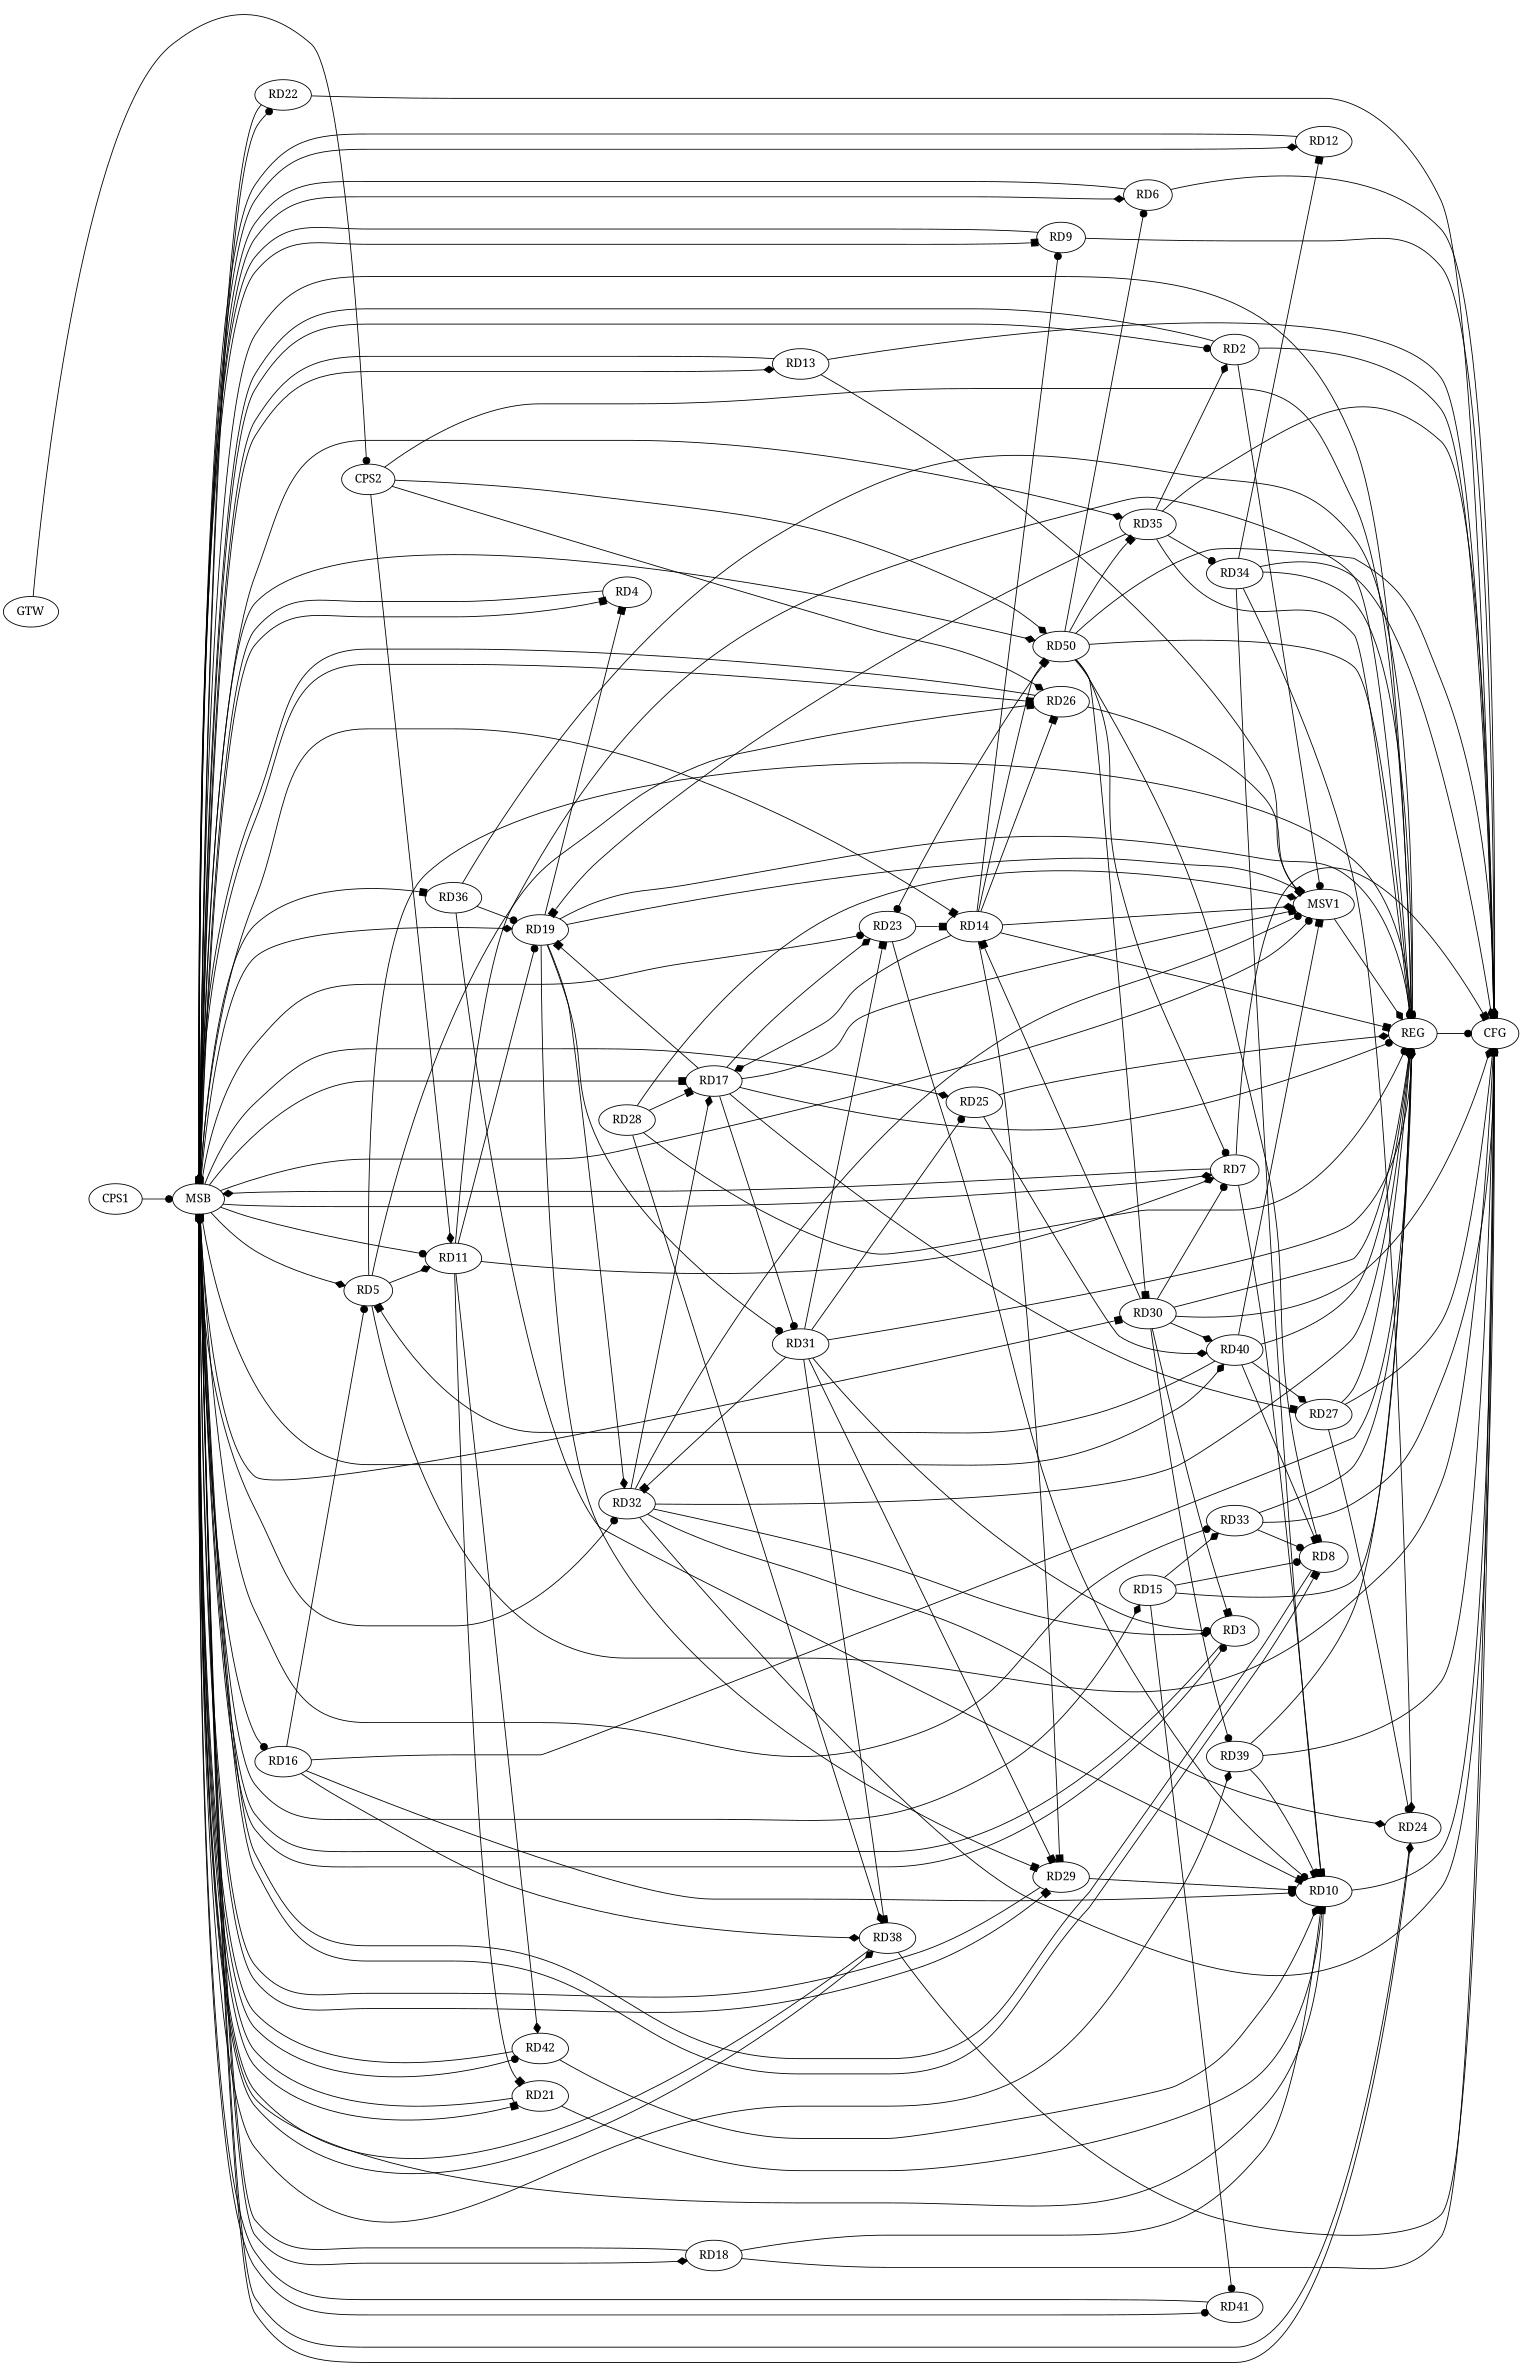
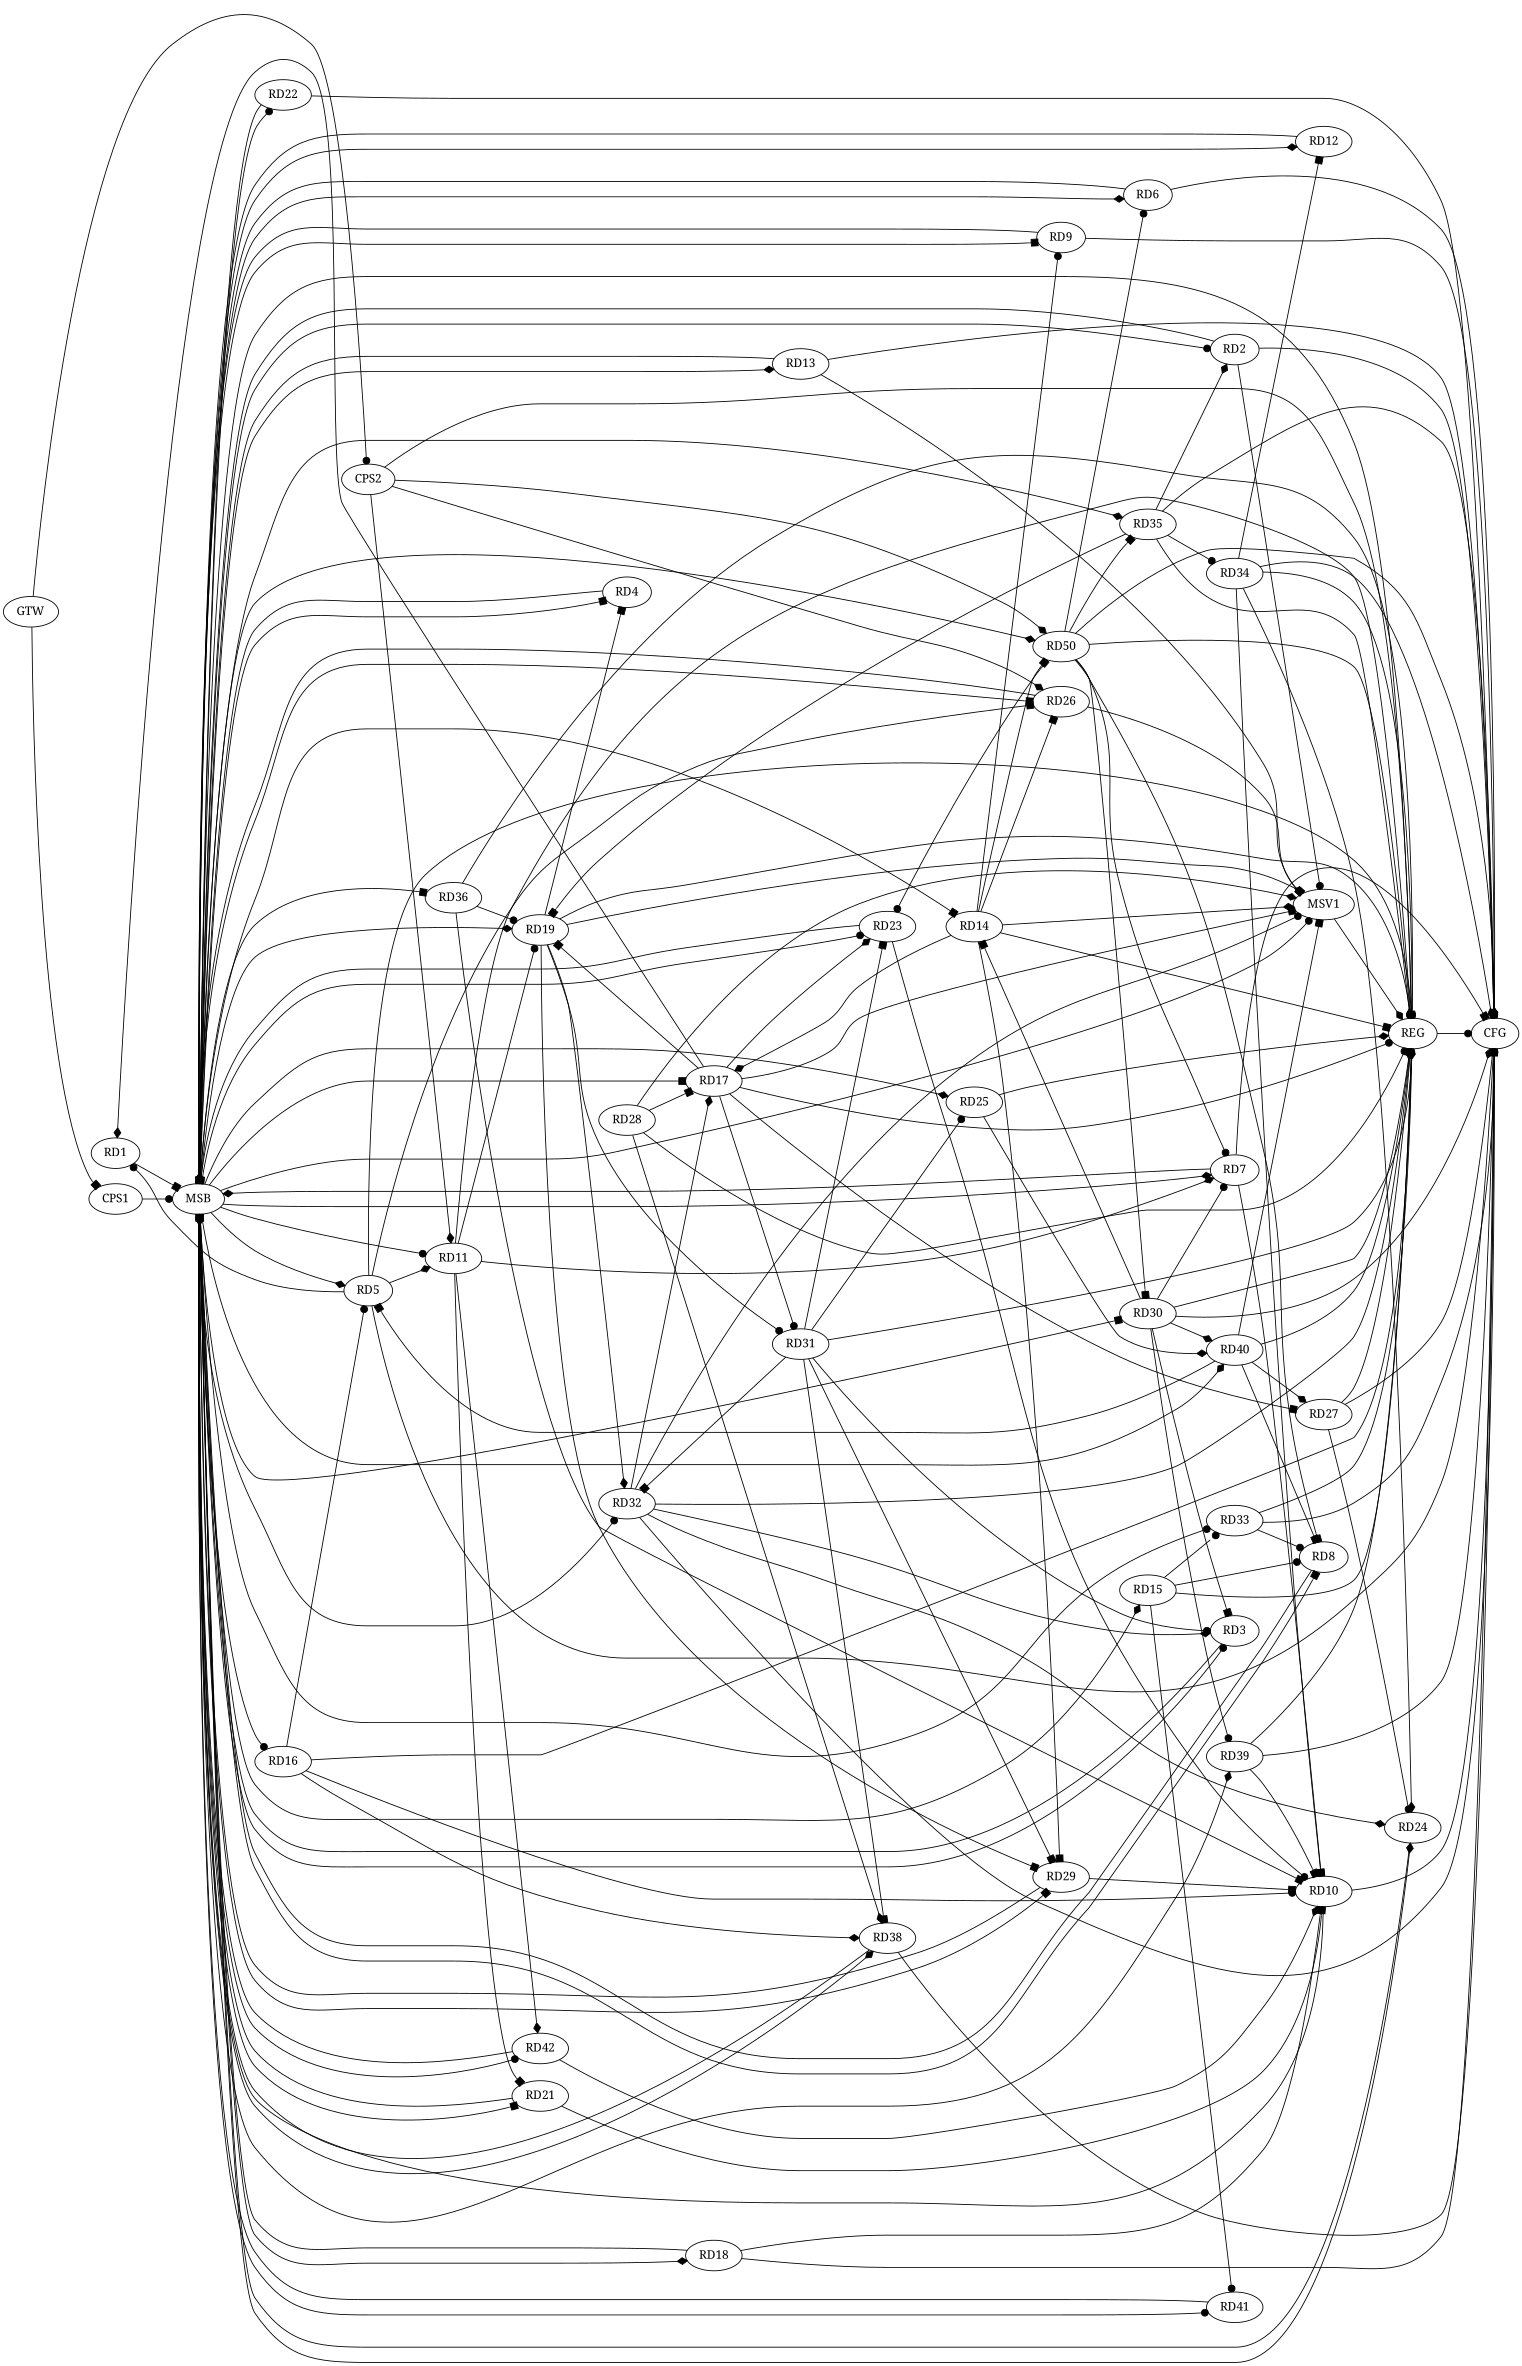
none -> (43, 907)
(927, 927) -> (470, 969)
none -> (116, 1153)
(1183, 1562) -> (1183, 1562)
